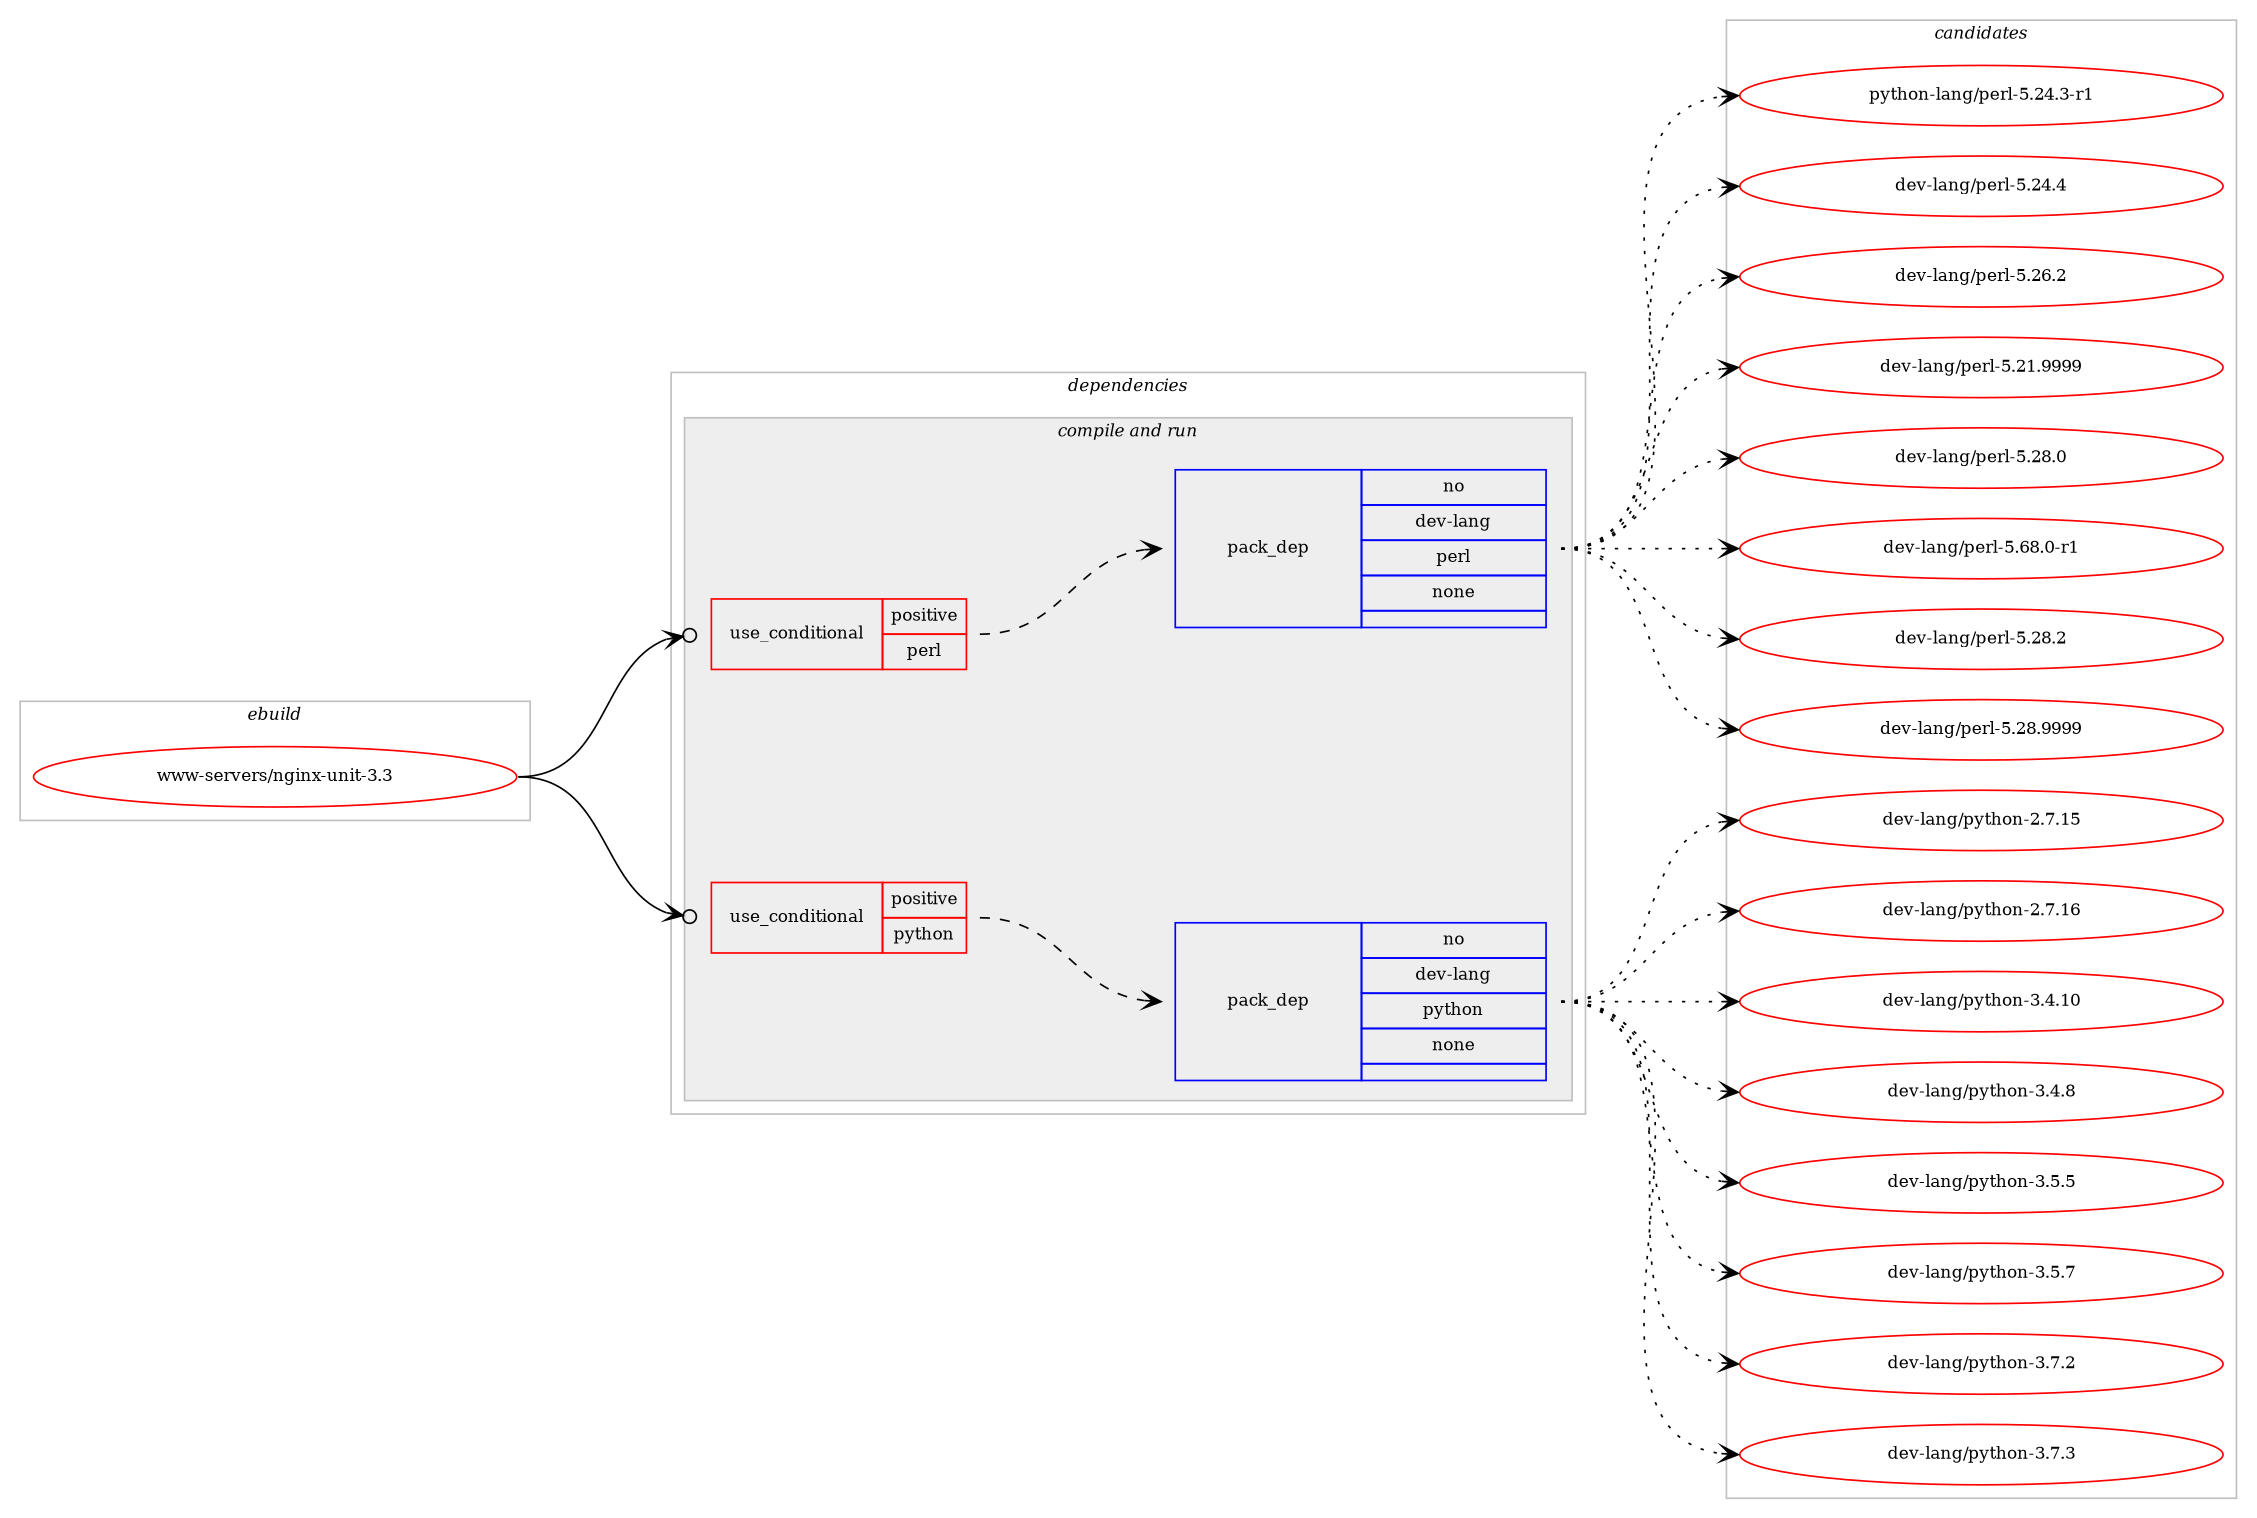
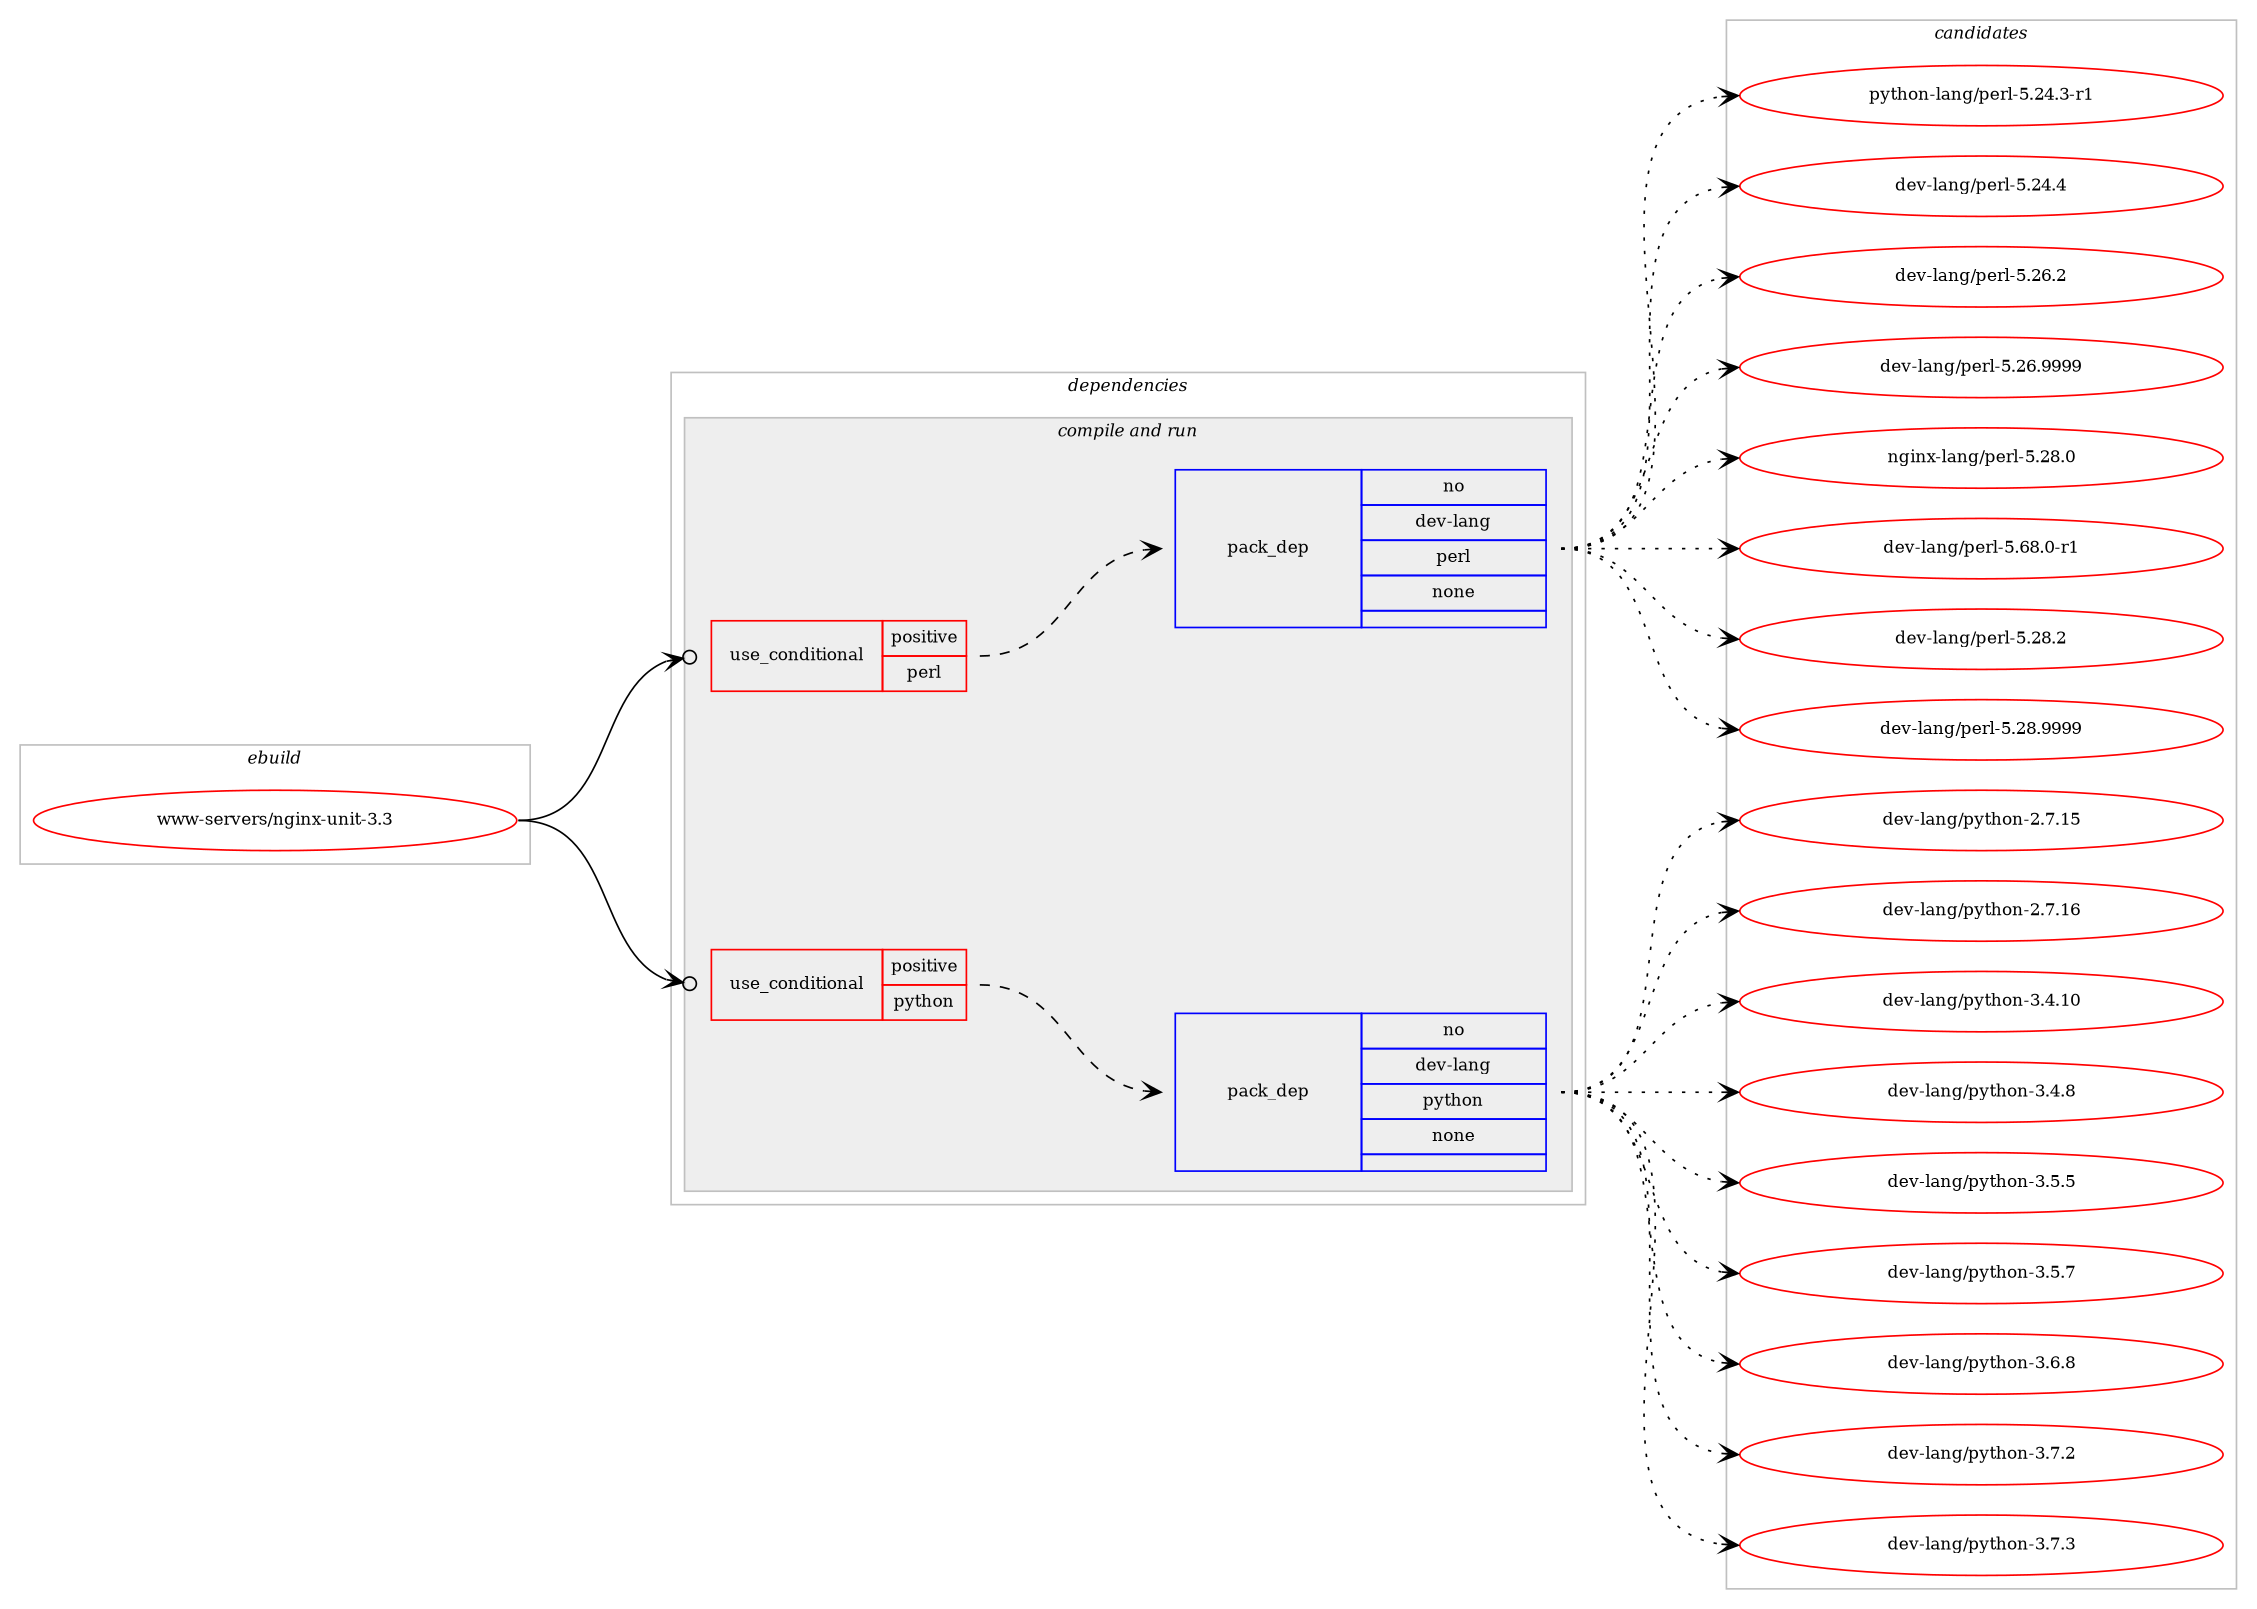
(1981, 367) -> (1981, 367)
(1981, 458) -> (1981, 458)
none -> (1981, 1364)
